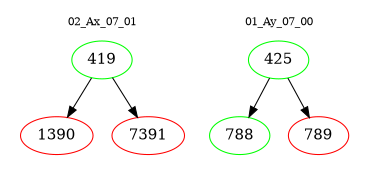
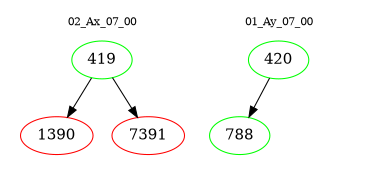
(103, 23) -> (103, 23)
(279, 60) -> (279, 60)
(319, 136) -> none
